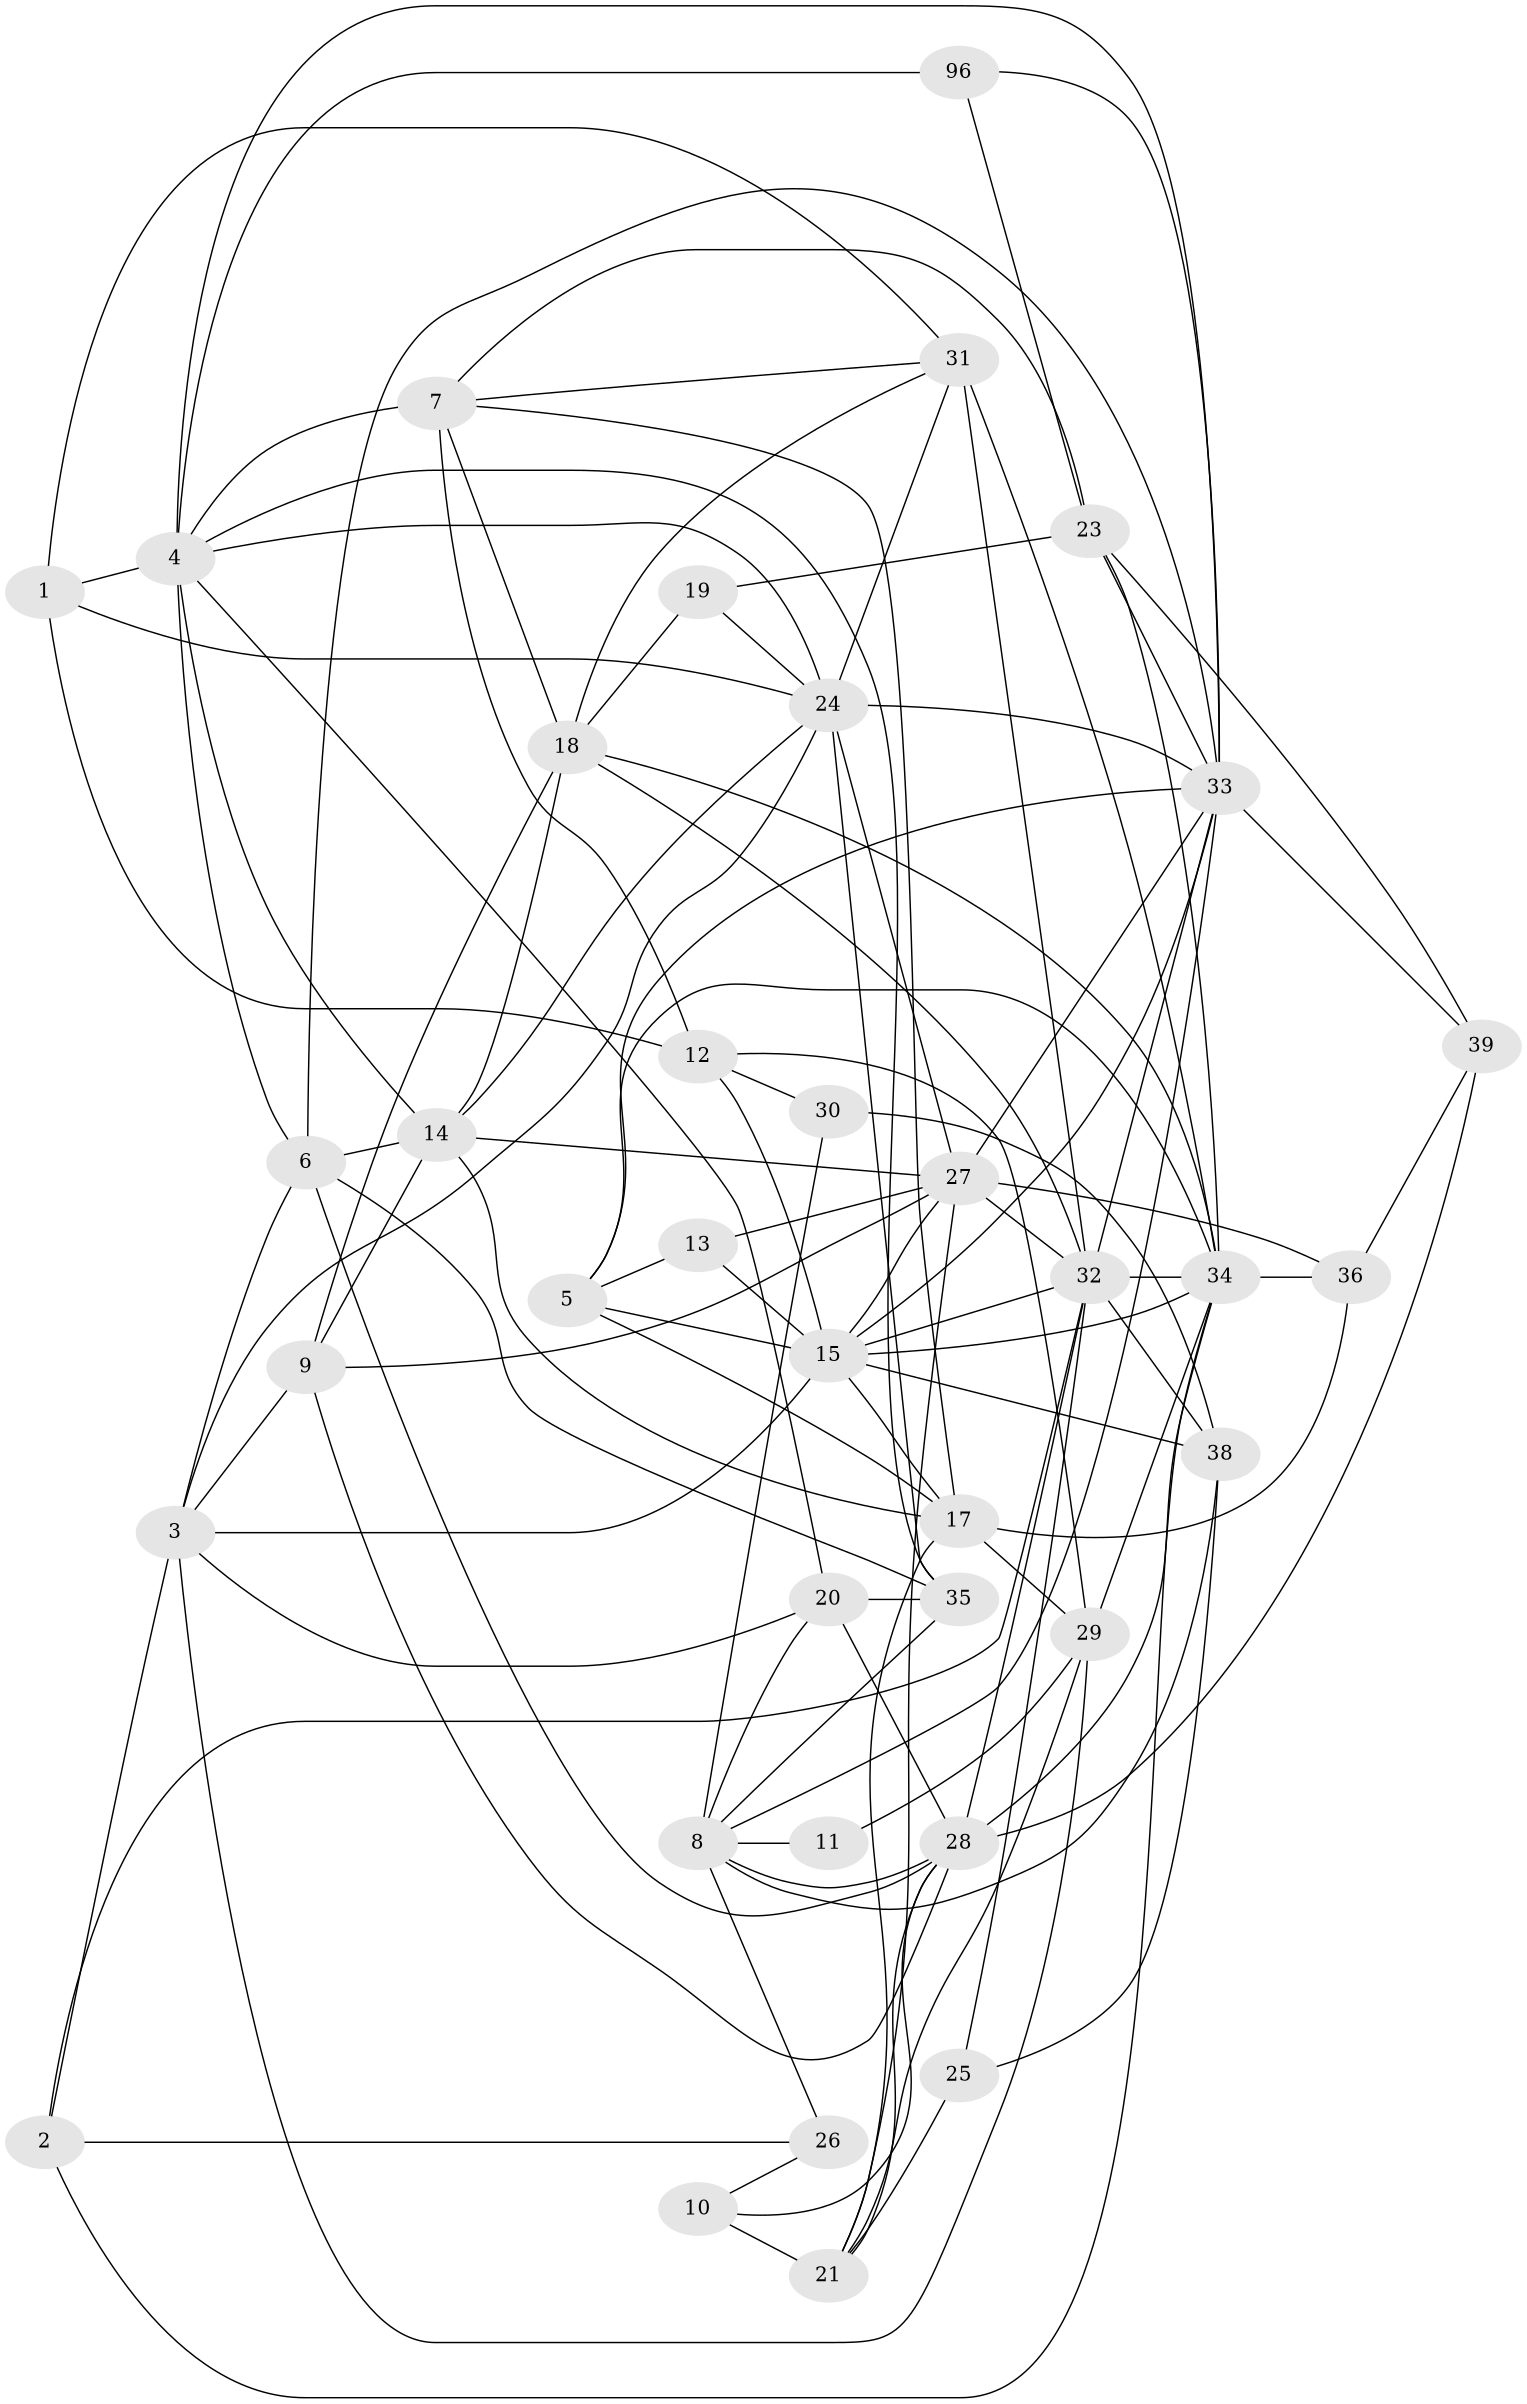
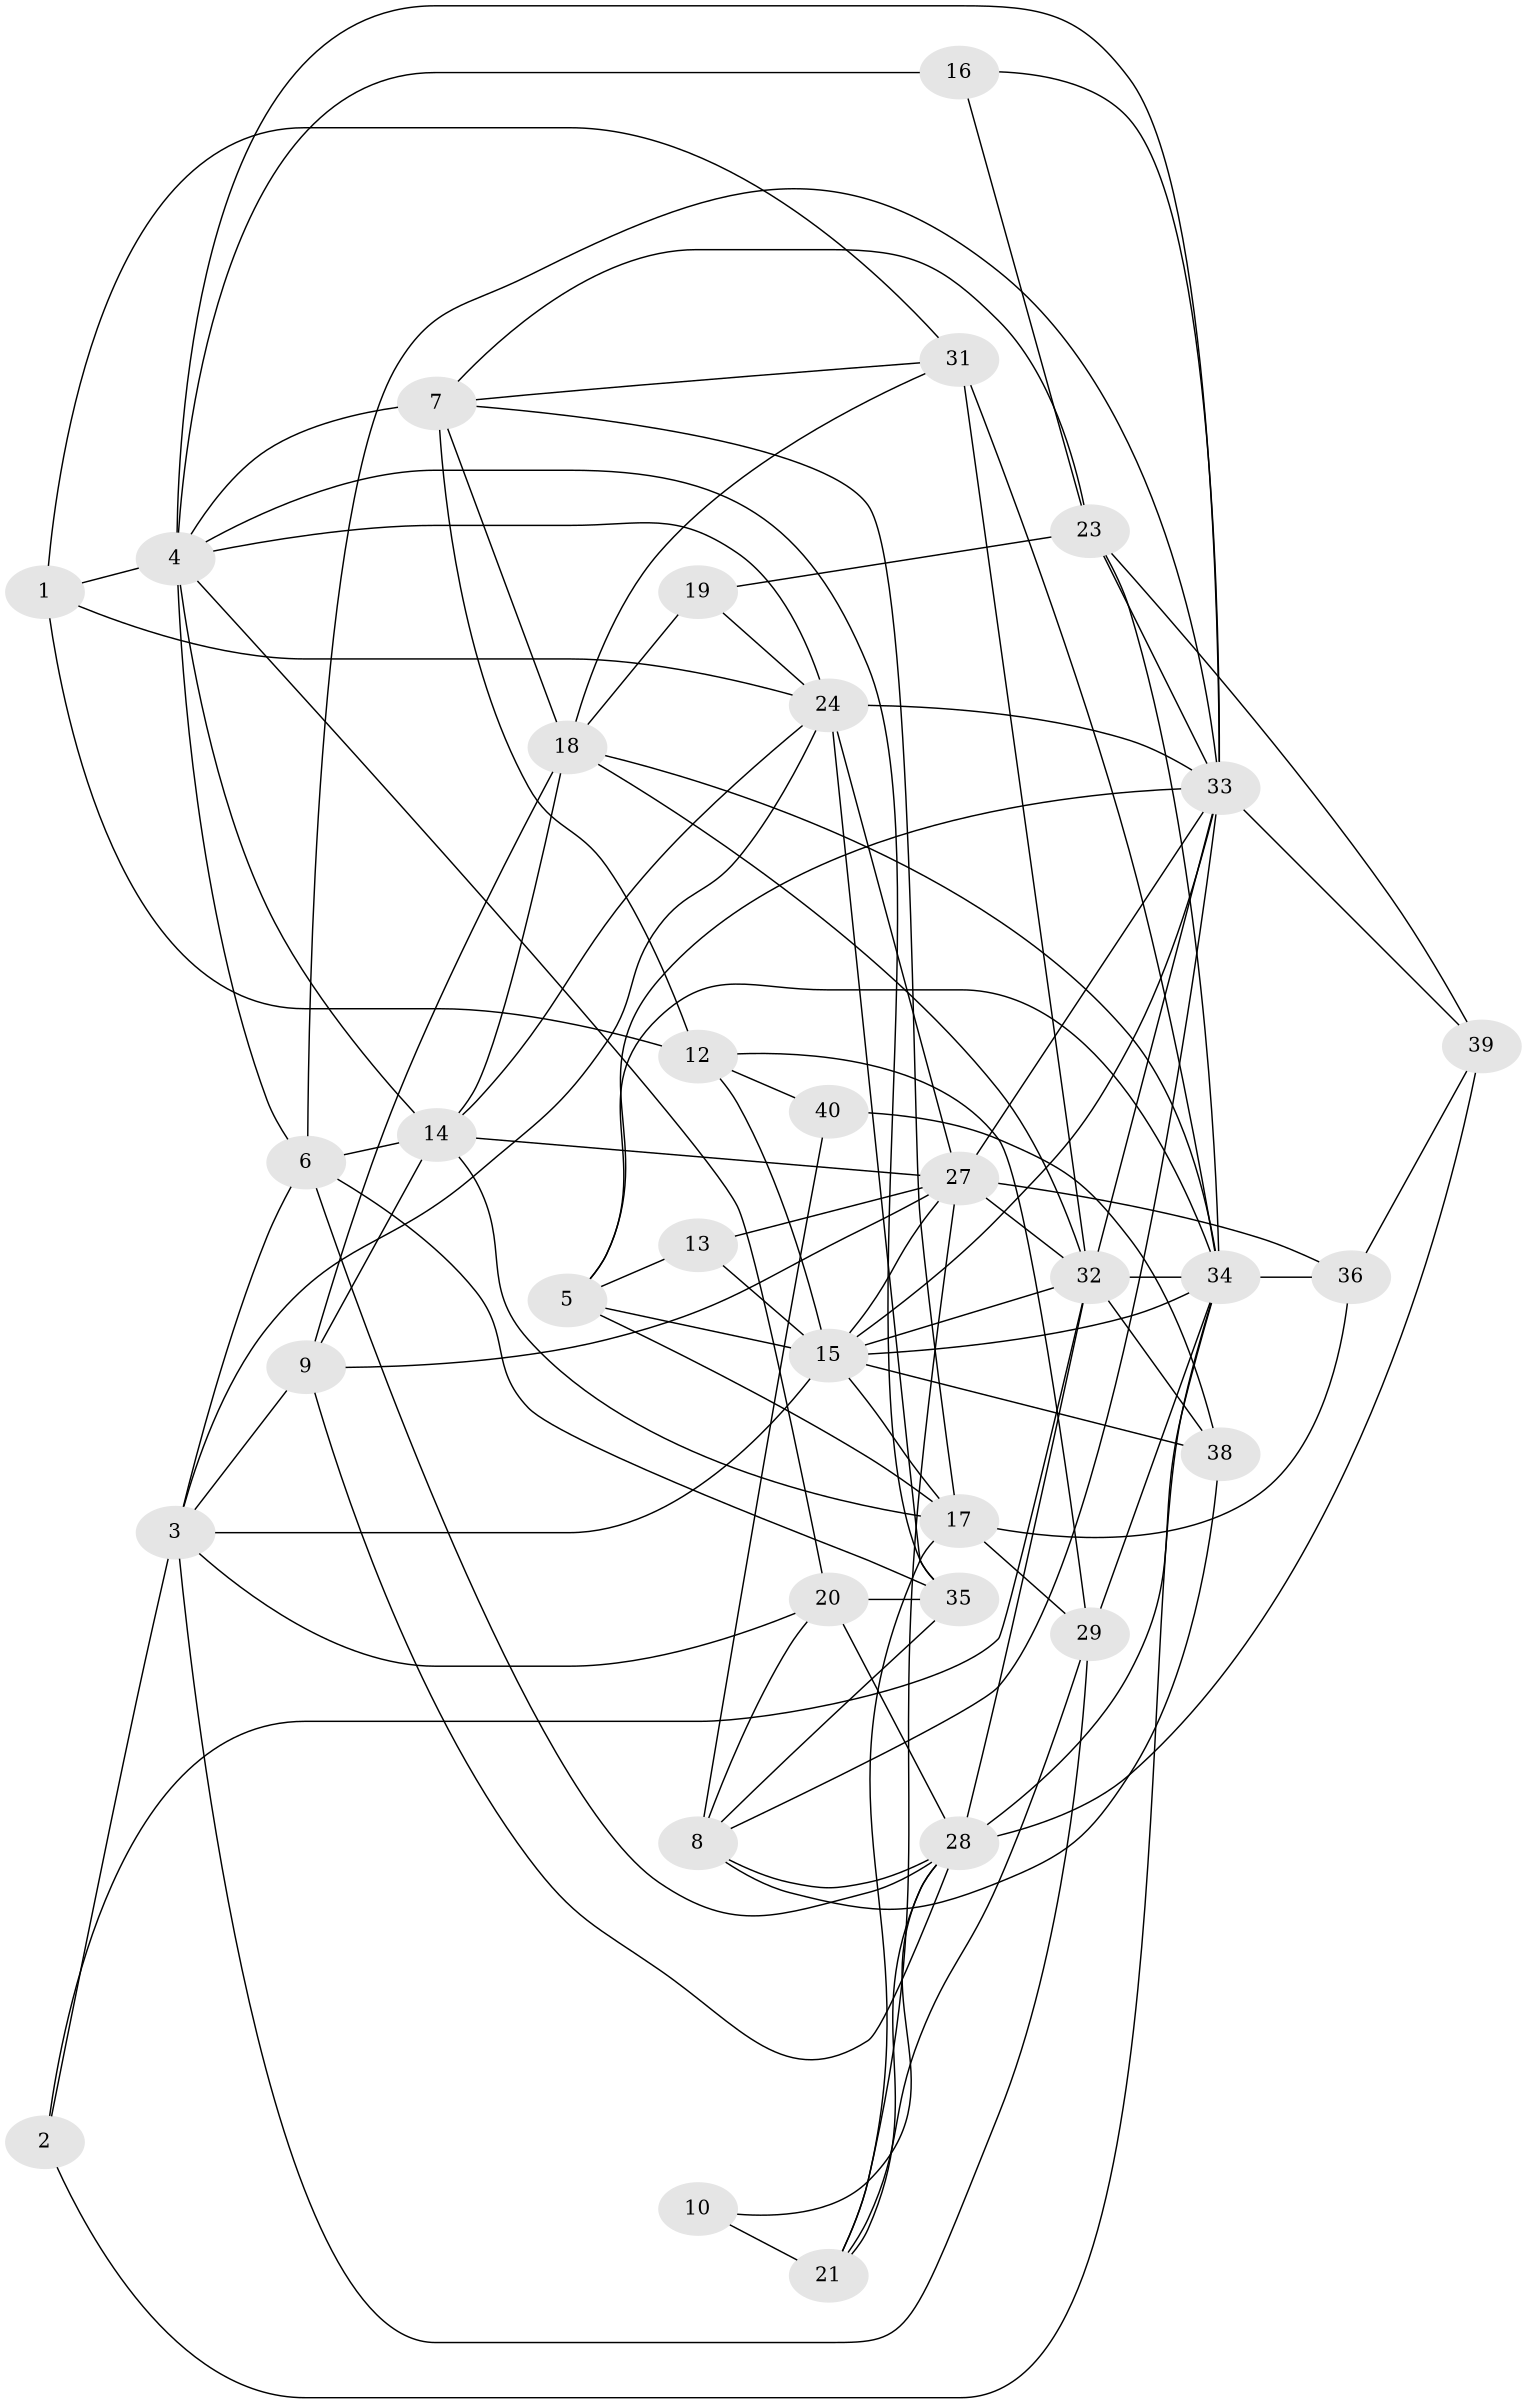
(959, 73) -> (959, 73)
(894, 533) -> none
(829, 1112) -> (829, 1112)
(829, 1843) -> none
(959, 2075) -> none
(829, 2142) -> none
